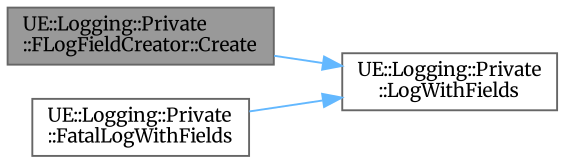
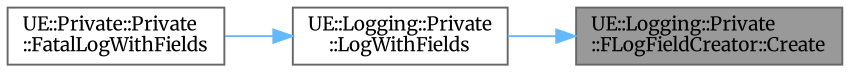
(298, 59) -> (532, 36)
(141, 127) -> (116, 36)
